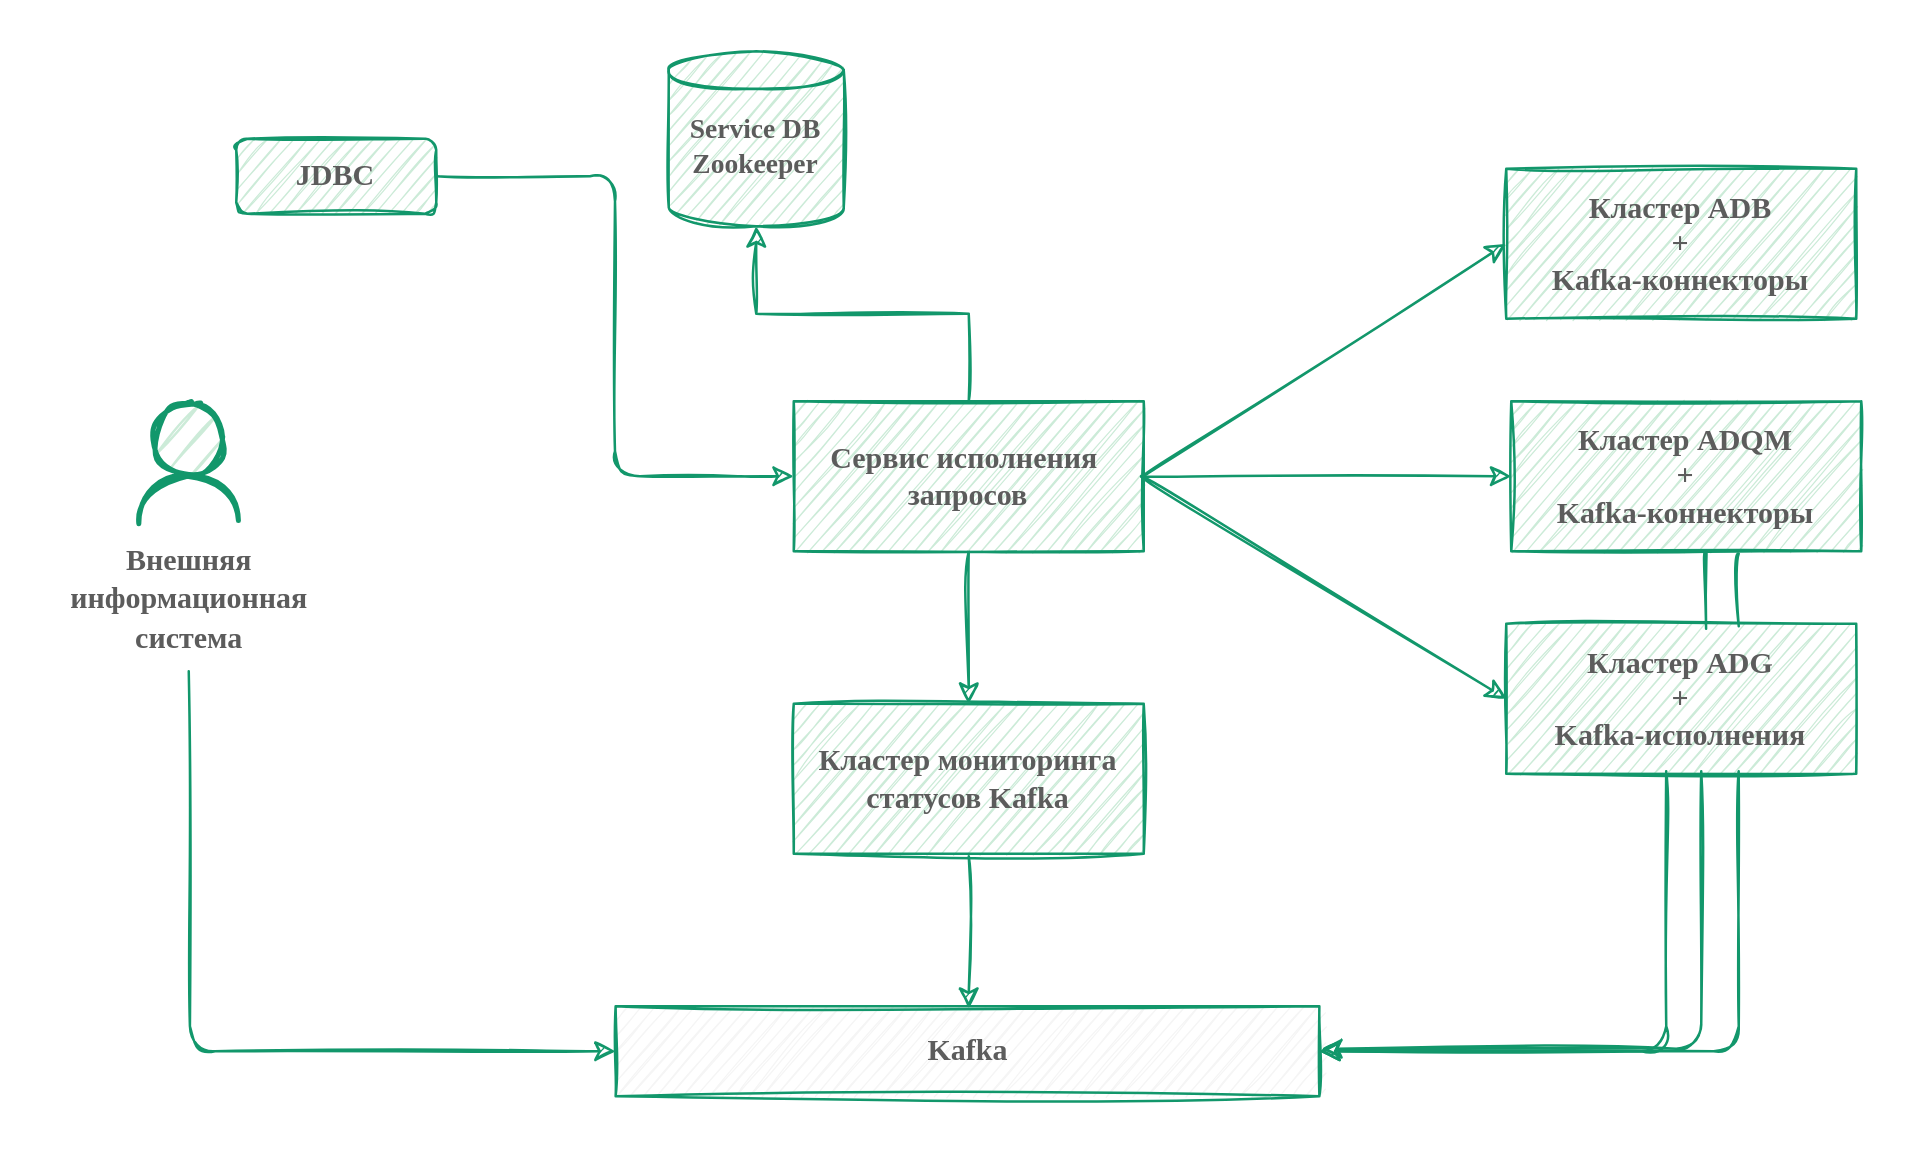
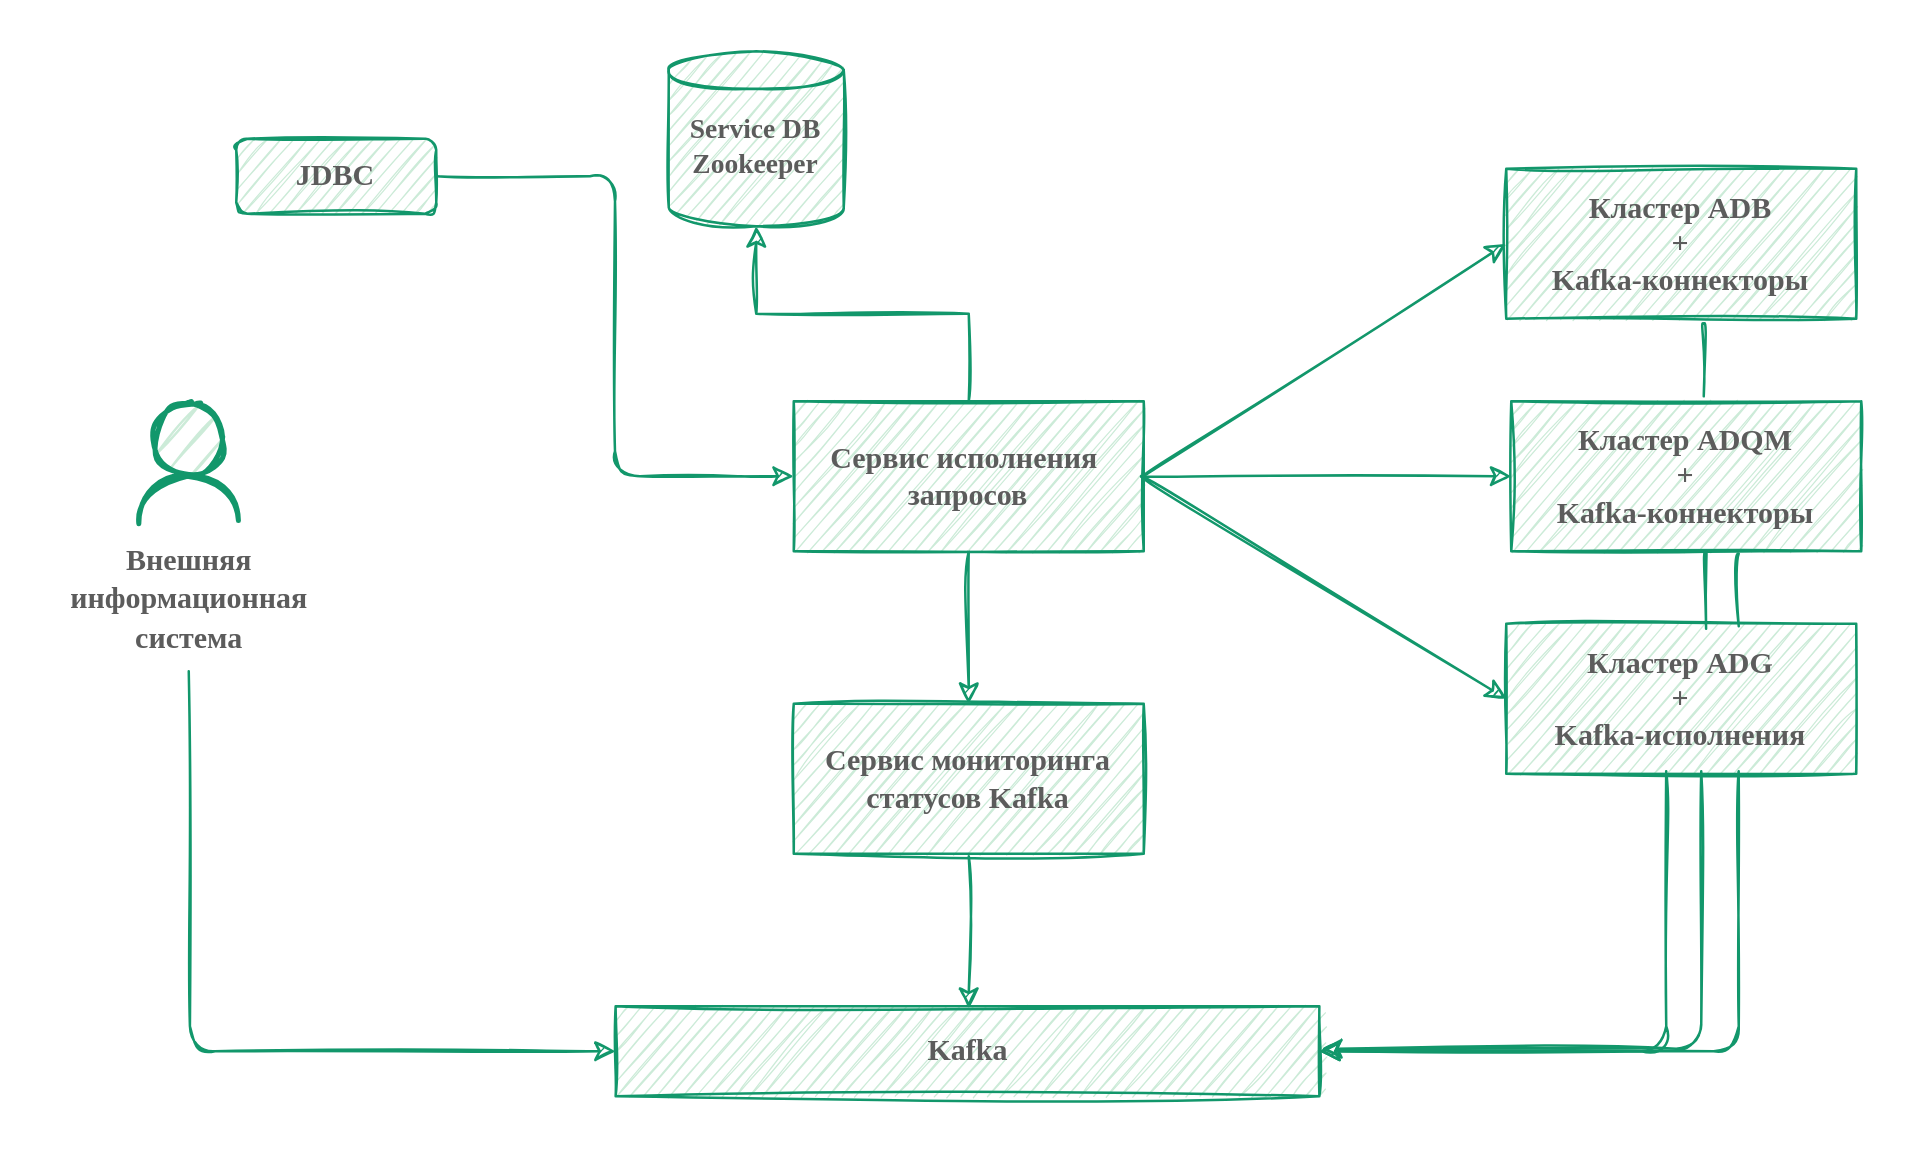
none -> (1704, 360)
(969, 779) -> (969, 779)
(968, 1051) -> (968, 1051)
